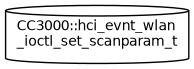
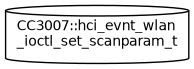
(97, 34) -> (97, 34)
